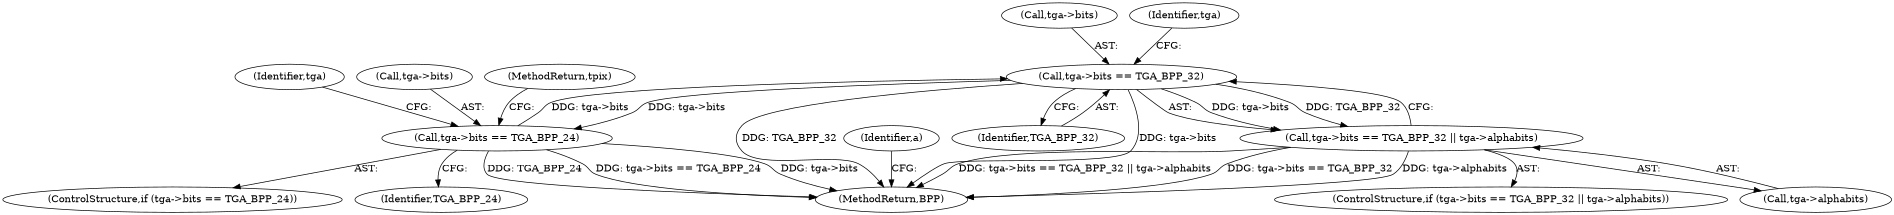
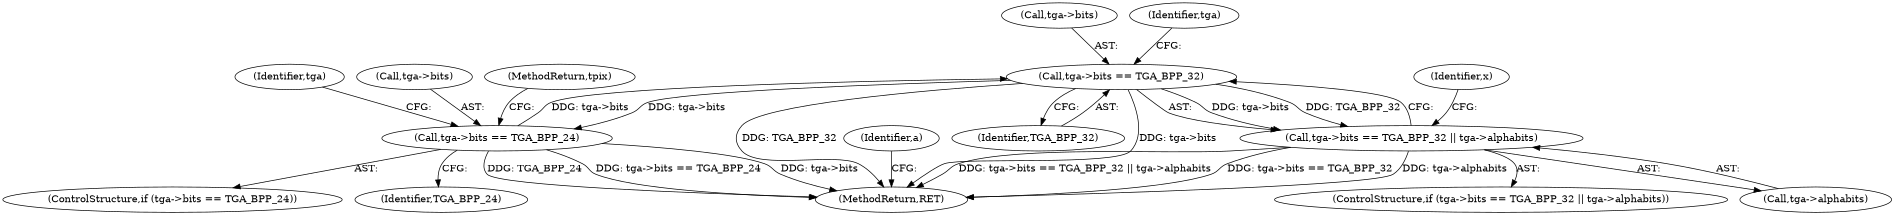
none -> (1462, 77)
(891, 200) -> (891, 200)
